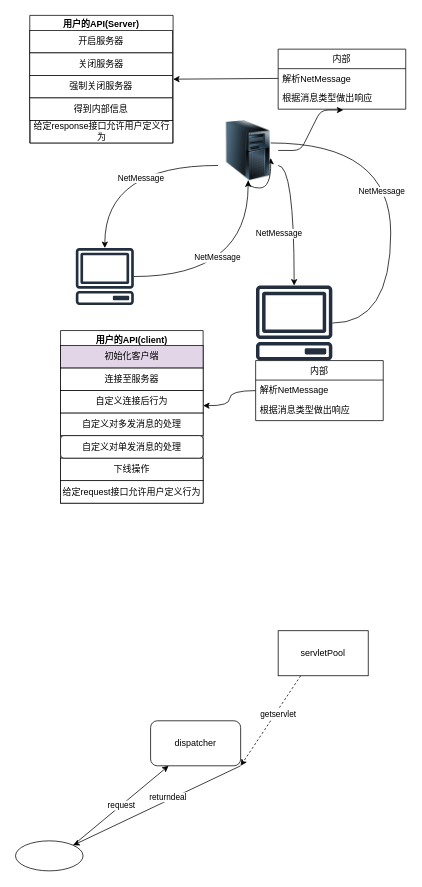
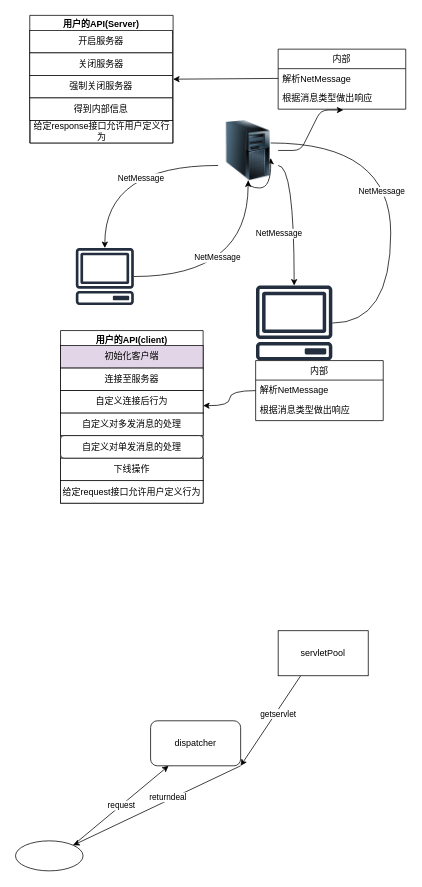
(258, 739) -> (258, 739)
